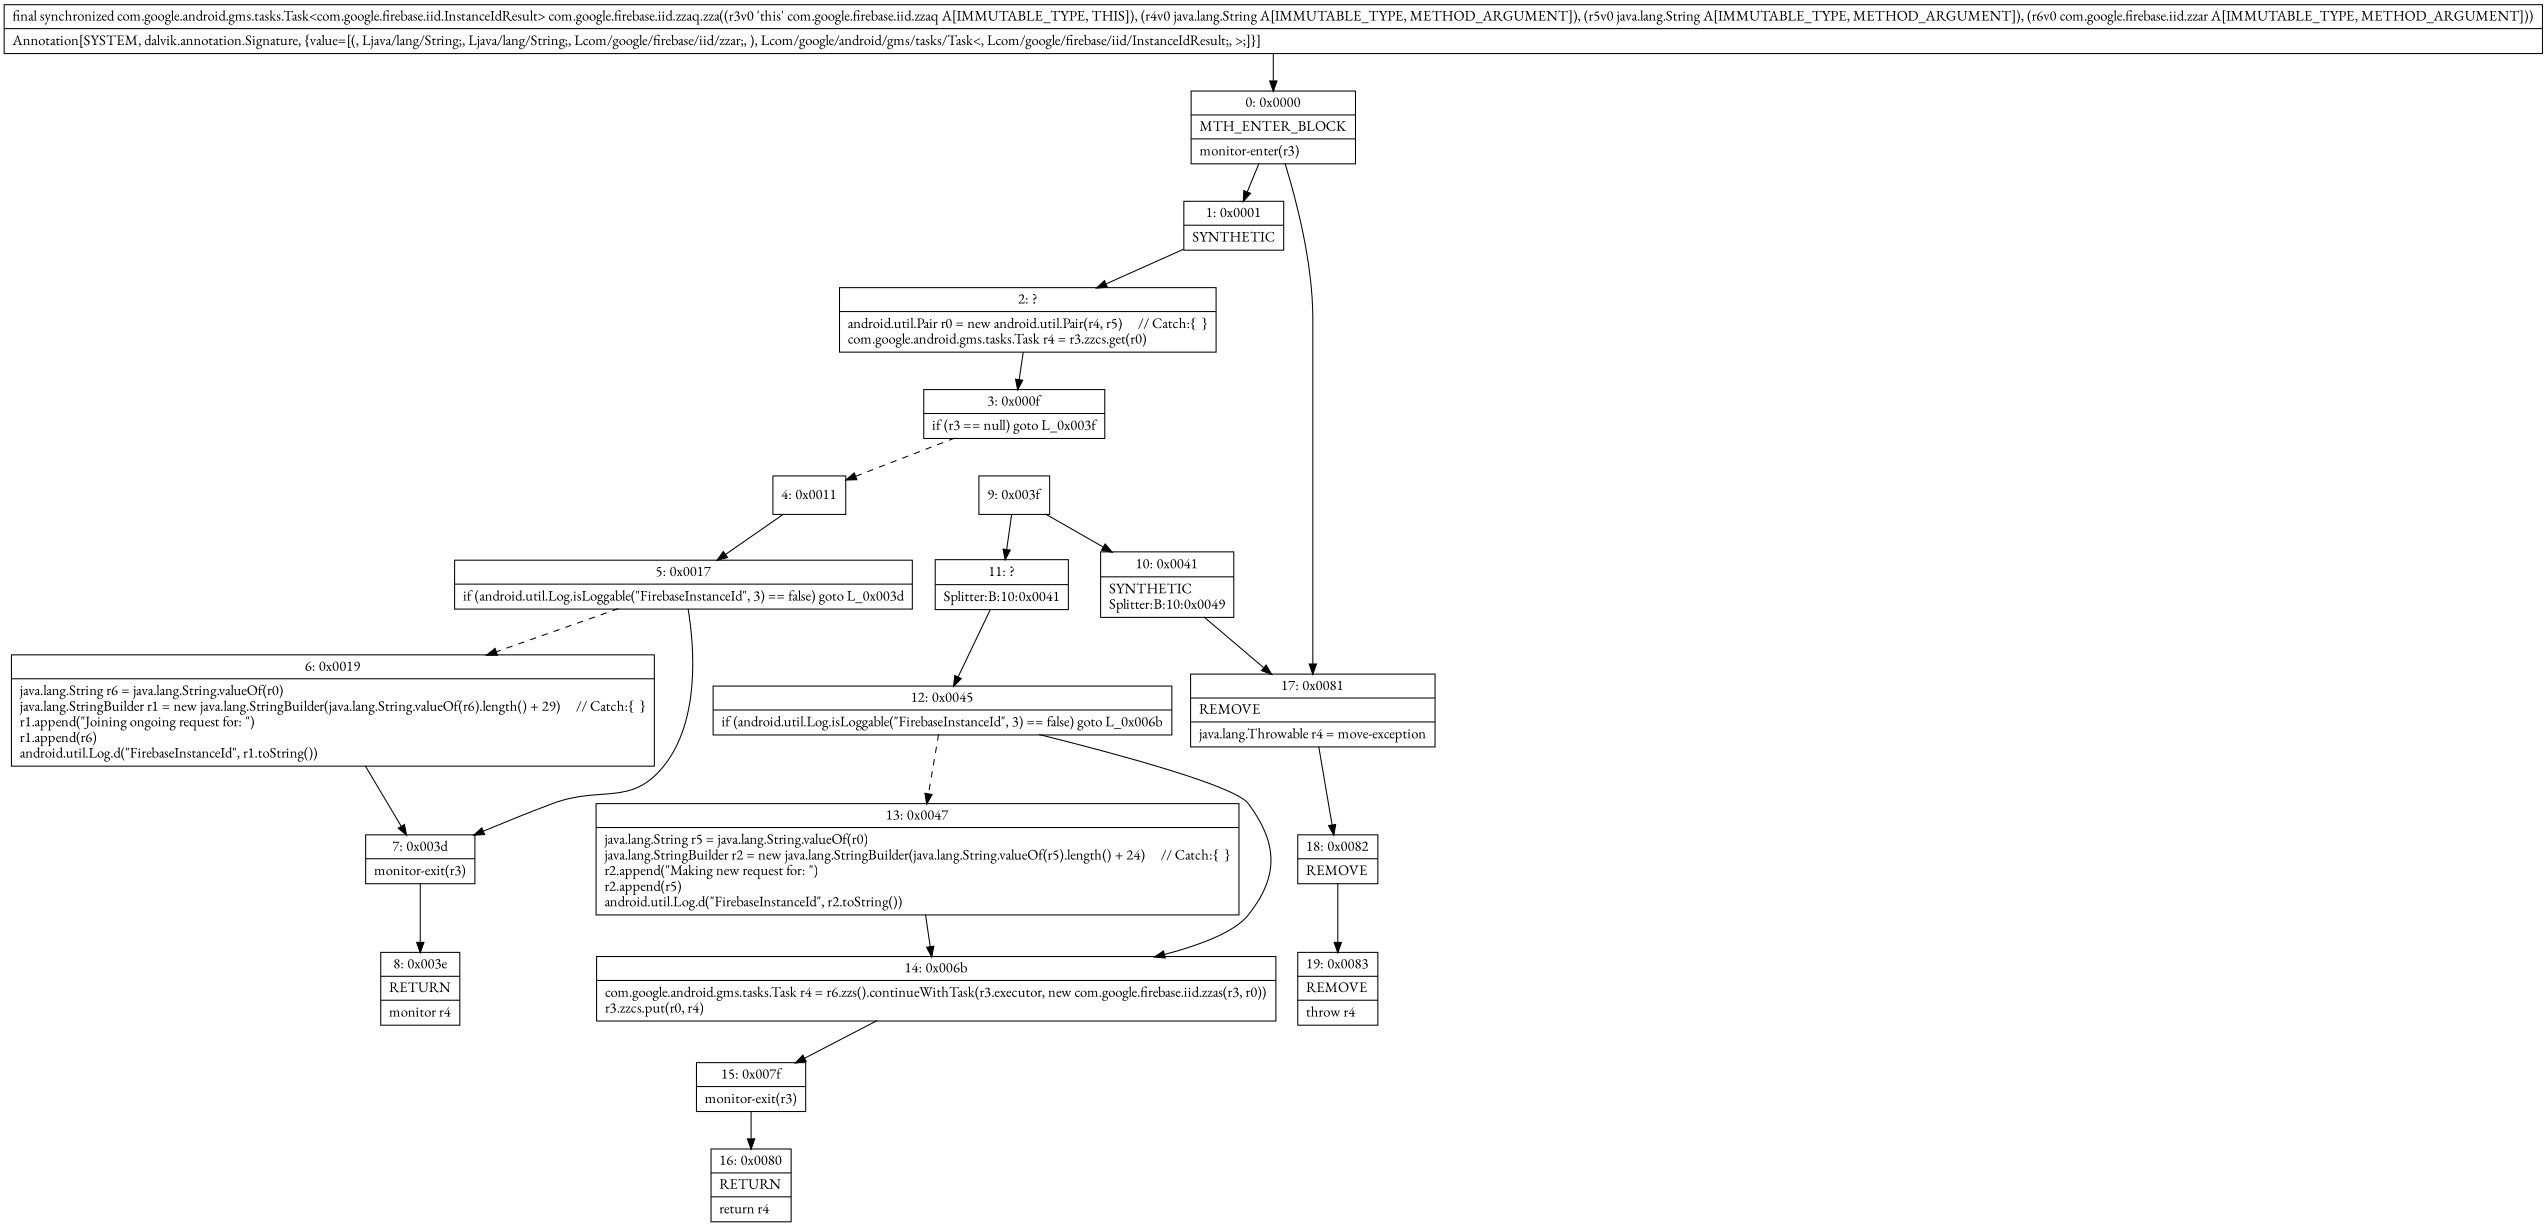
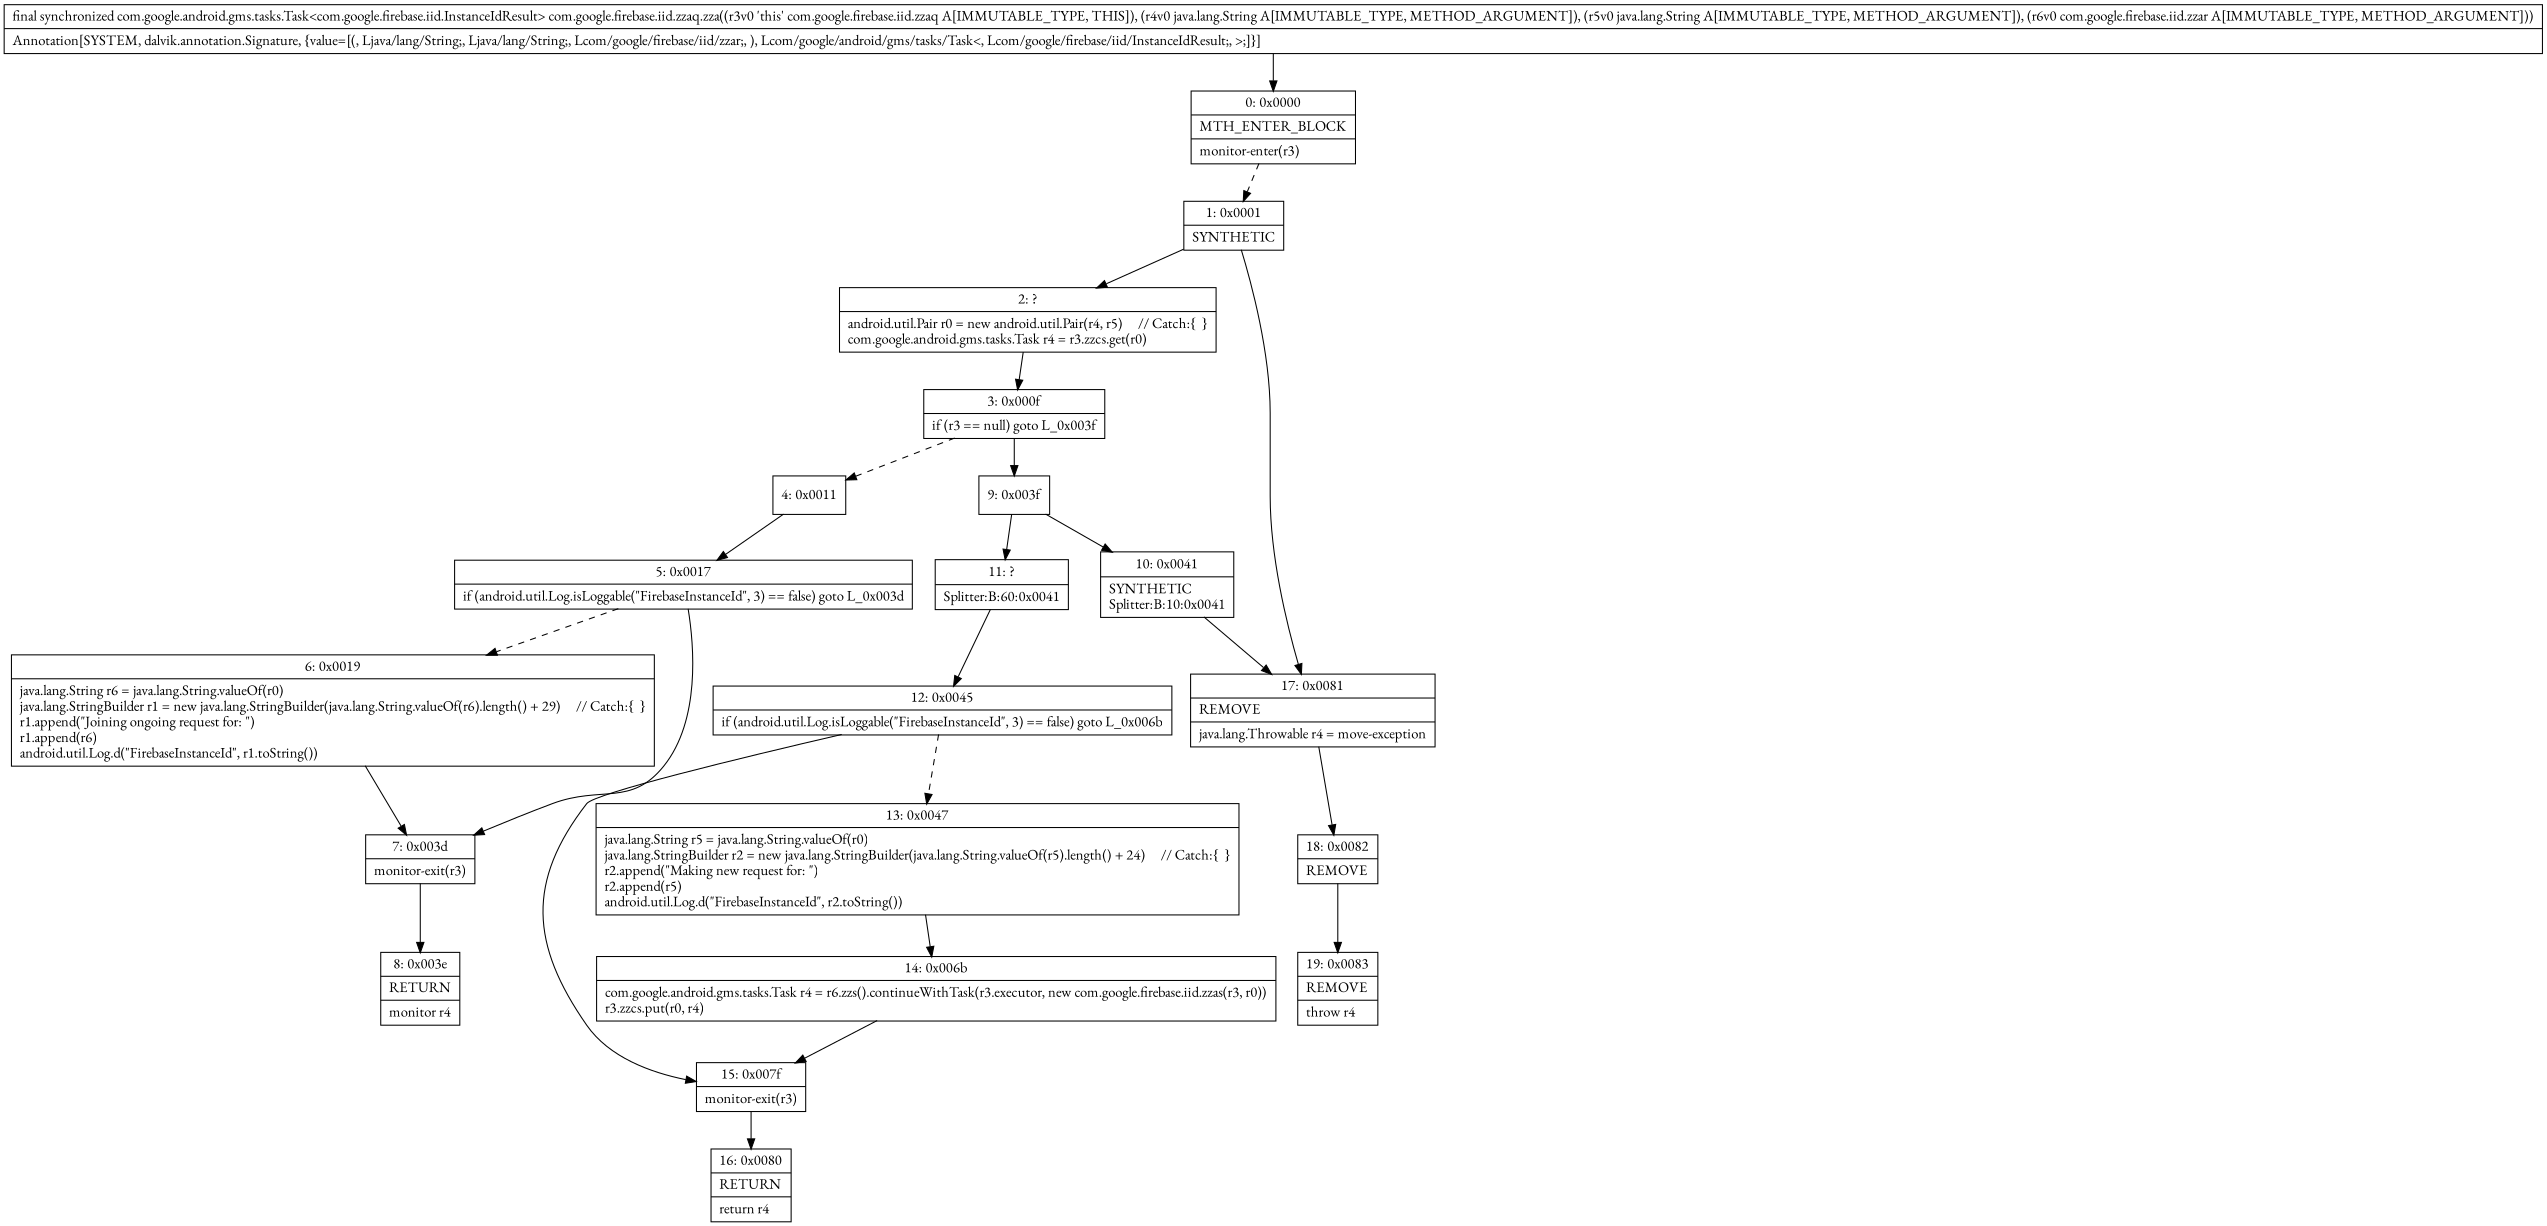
(1253, 178) -> (1253, 178)
(1313, 412) -> (1270, 457)
none -> (1014, 452)
(1002, 597) -> (1002, 597)
(1167, 604) -> (1167, 604)
(1246, 802) -> (562, 843)
